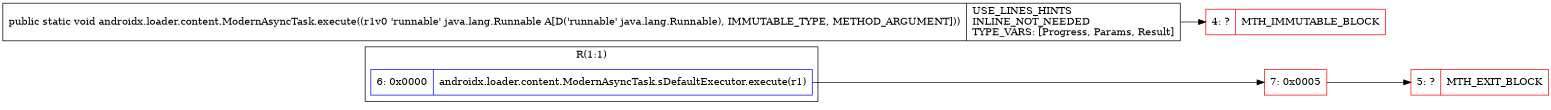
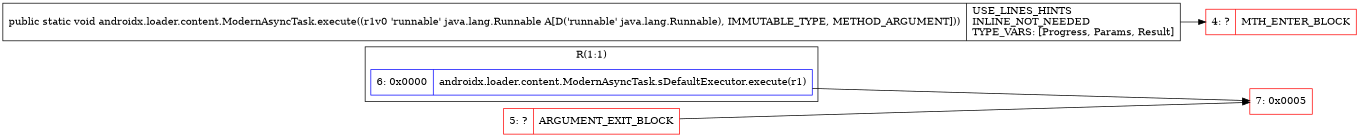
(1311, 22) -> (1296, 22)
(1365, 82) -> (961, 111)
(1495, 82) -> (606, 121)
